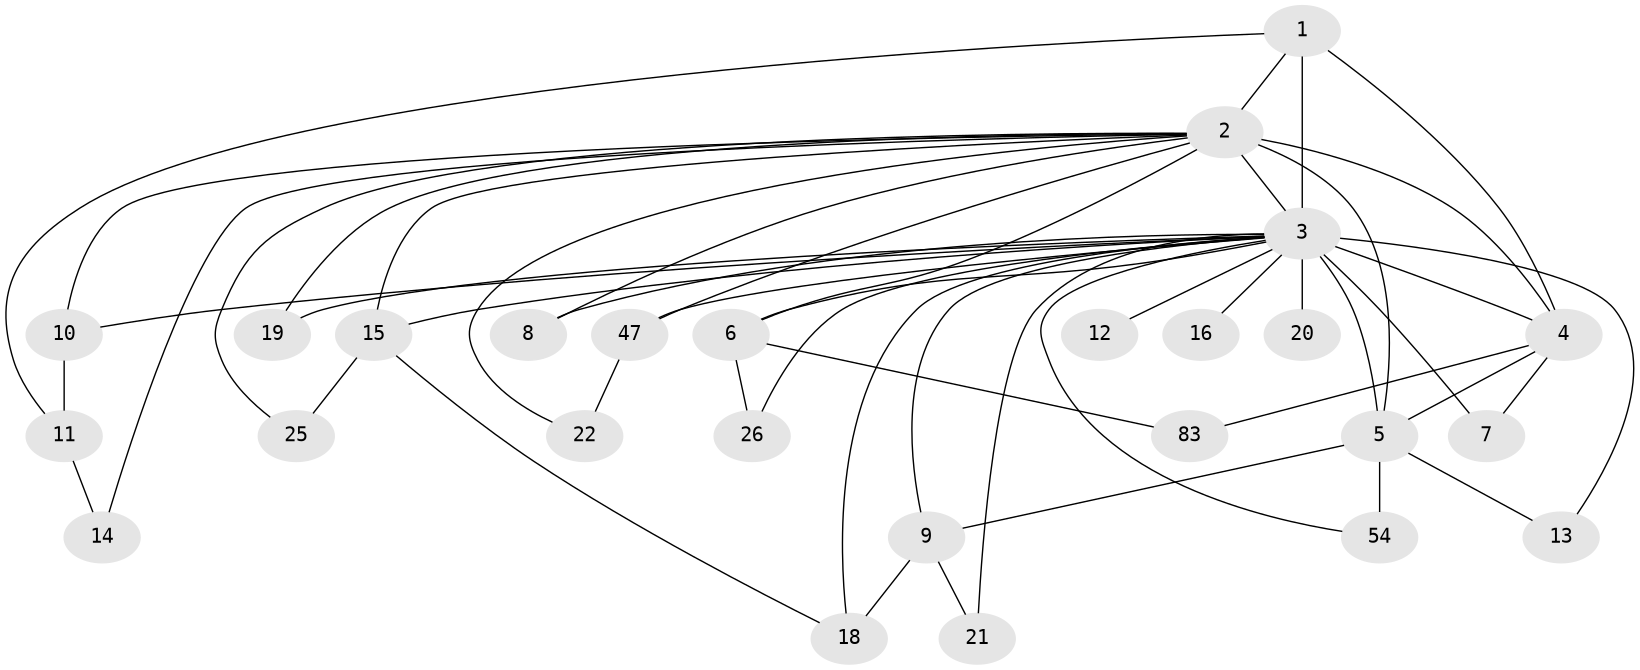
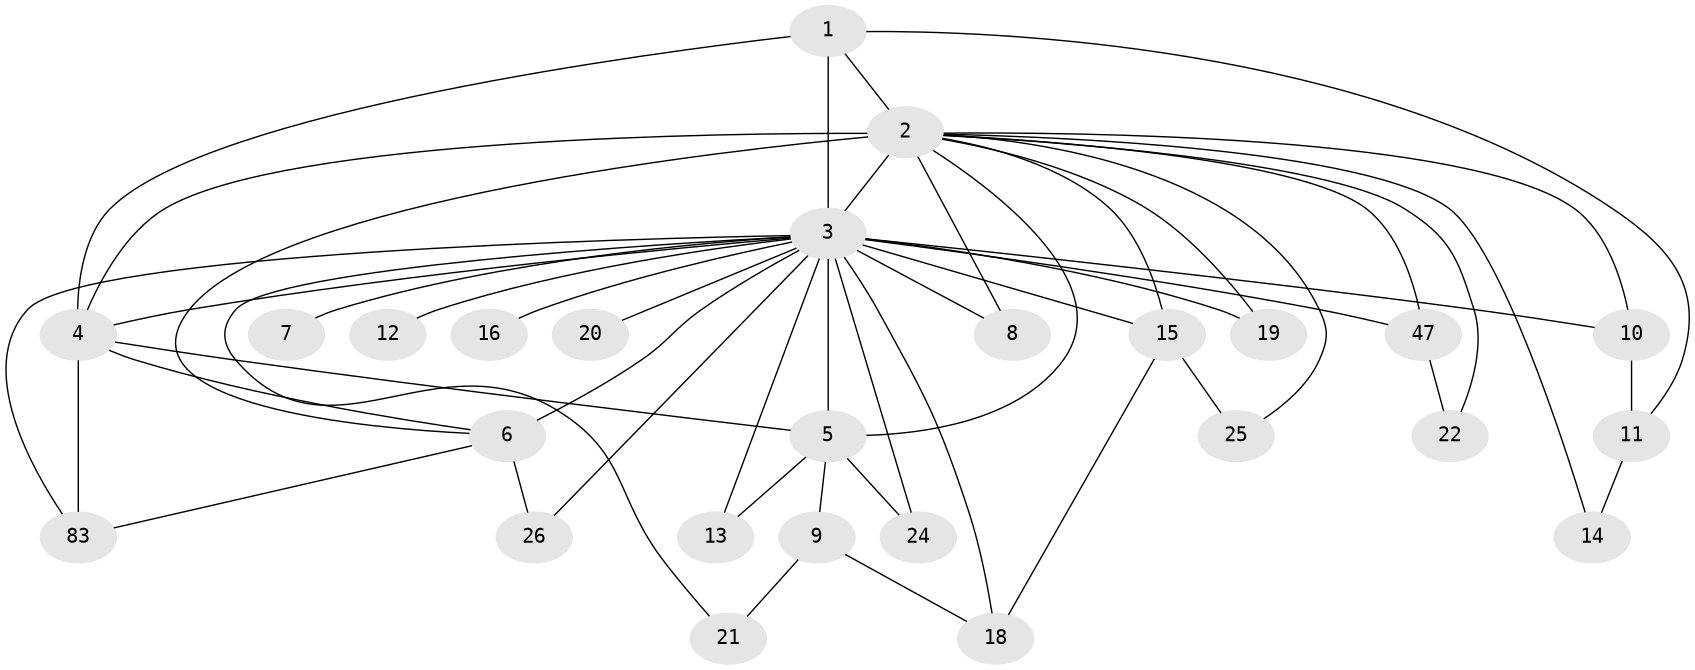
(987, 287) -> (295, 258)
(1525, 386) -> (252, 390)
(1380, 537) -> (918, 537)
